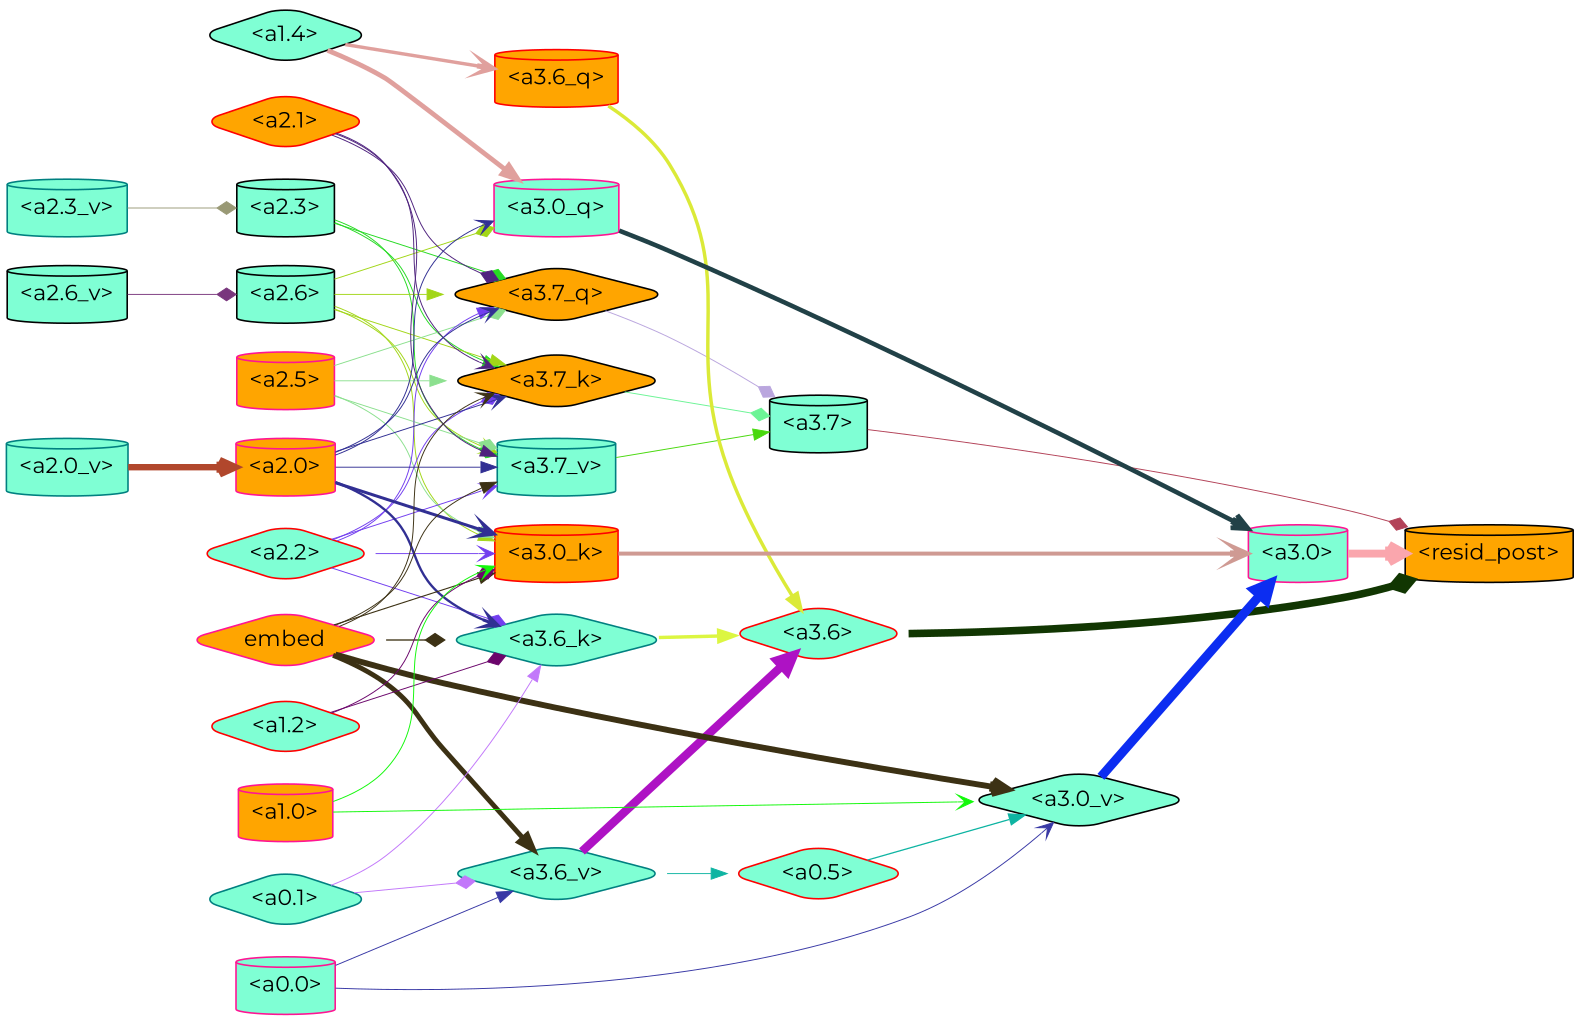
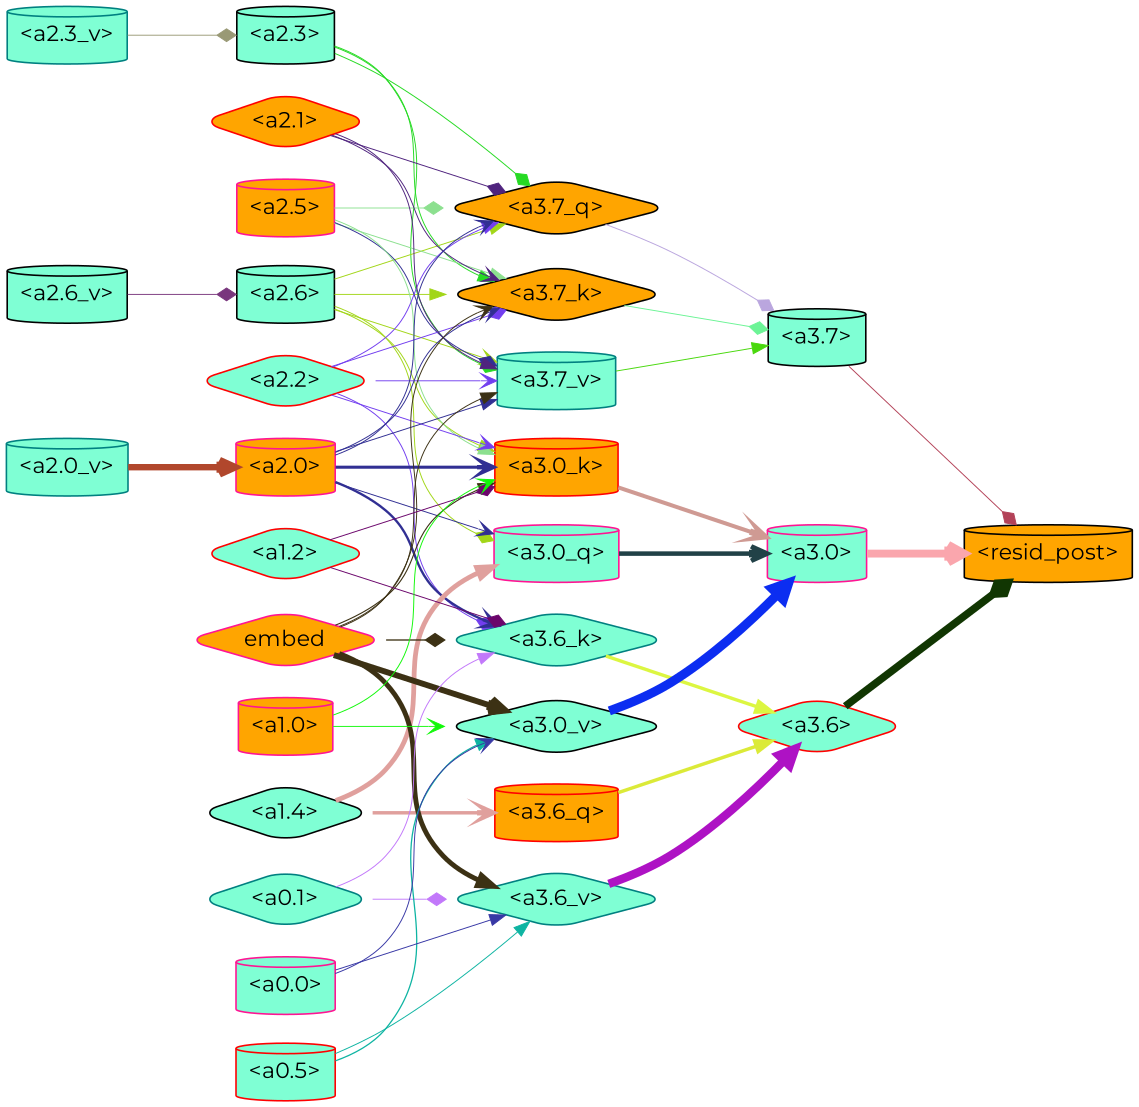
(406, 419) -> (411, 287)
(689, 874) -> (431, 999)
(818, 874) -> (286, 1072)
